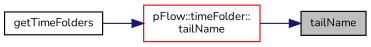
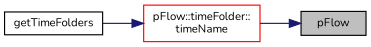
(202, 23) -> (202, 23)
(334, 23) -> (334, 23)
